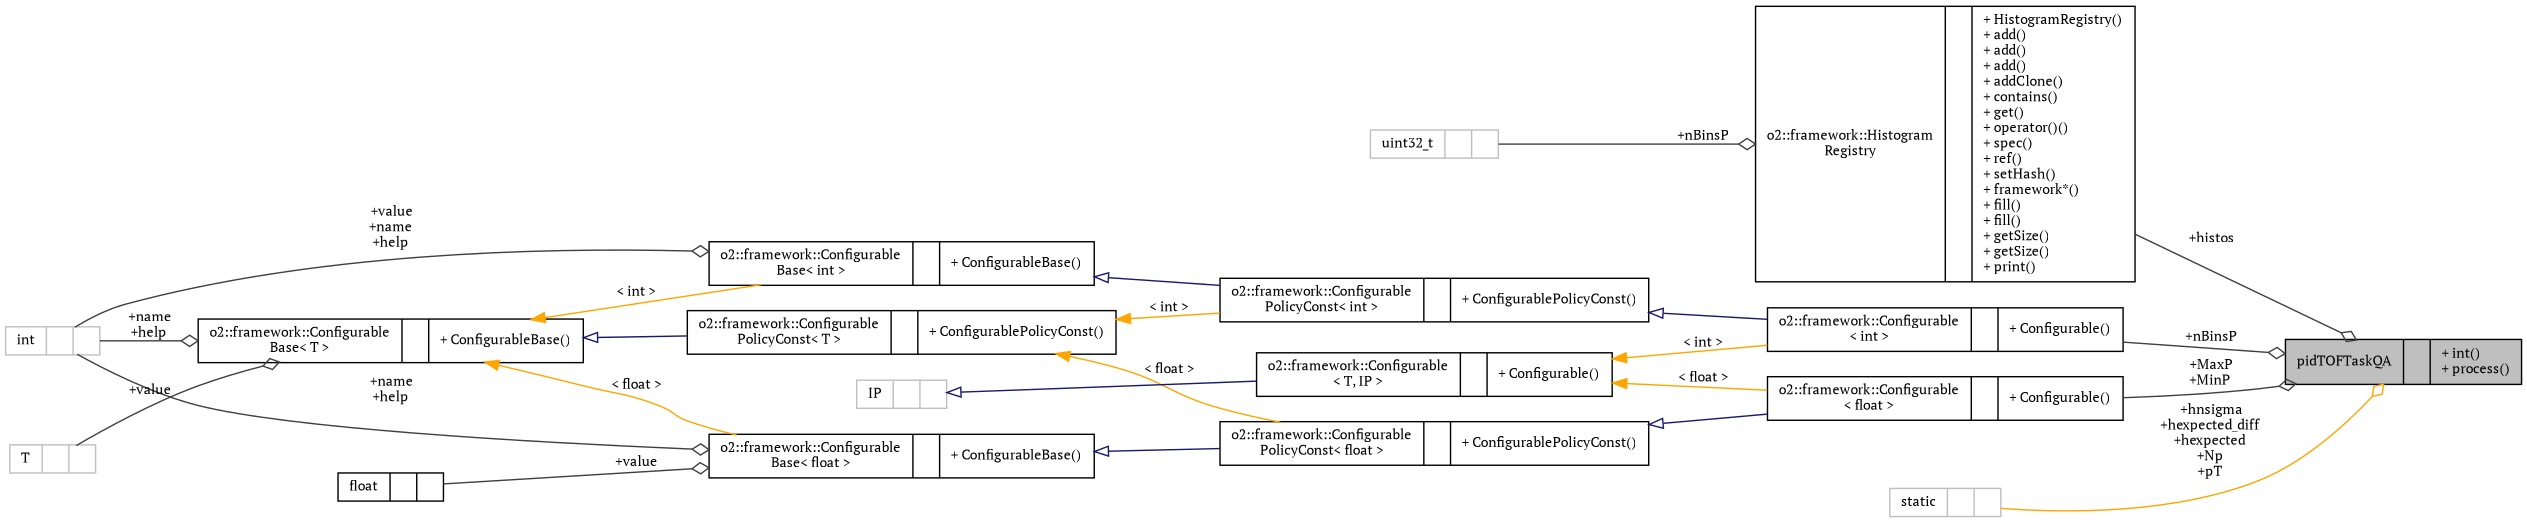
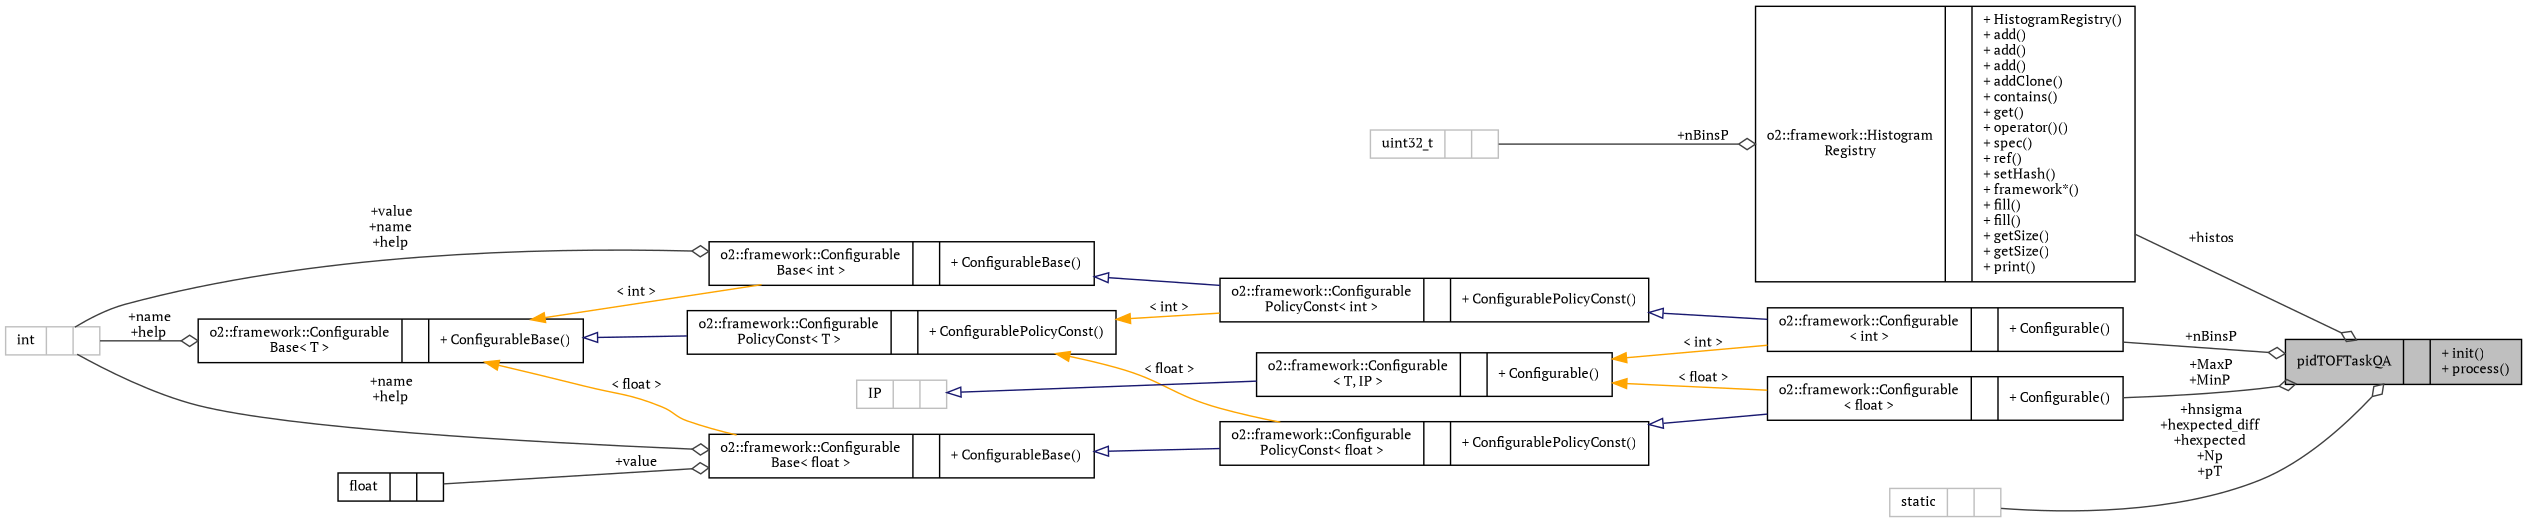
(2461, 353) -> (2463, 353)
(53, 459) -> none
(2202, 497) -> (2202, 497)
